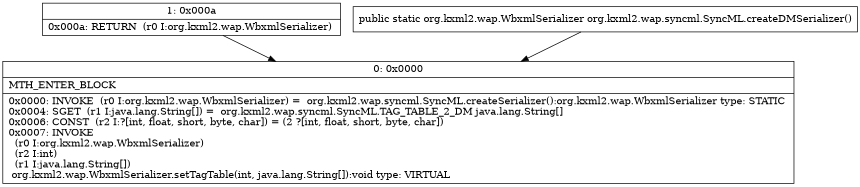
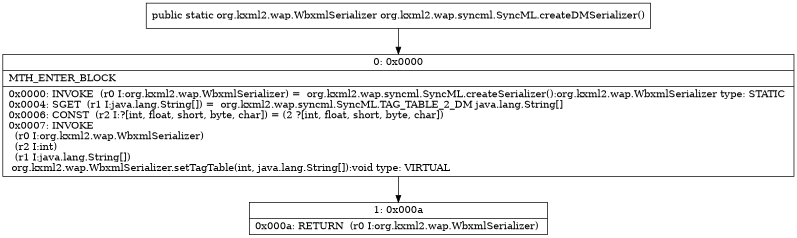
(246, 47) -> (398, 186)
